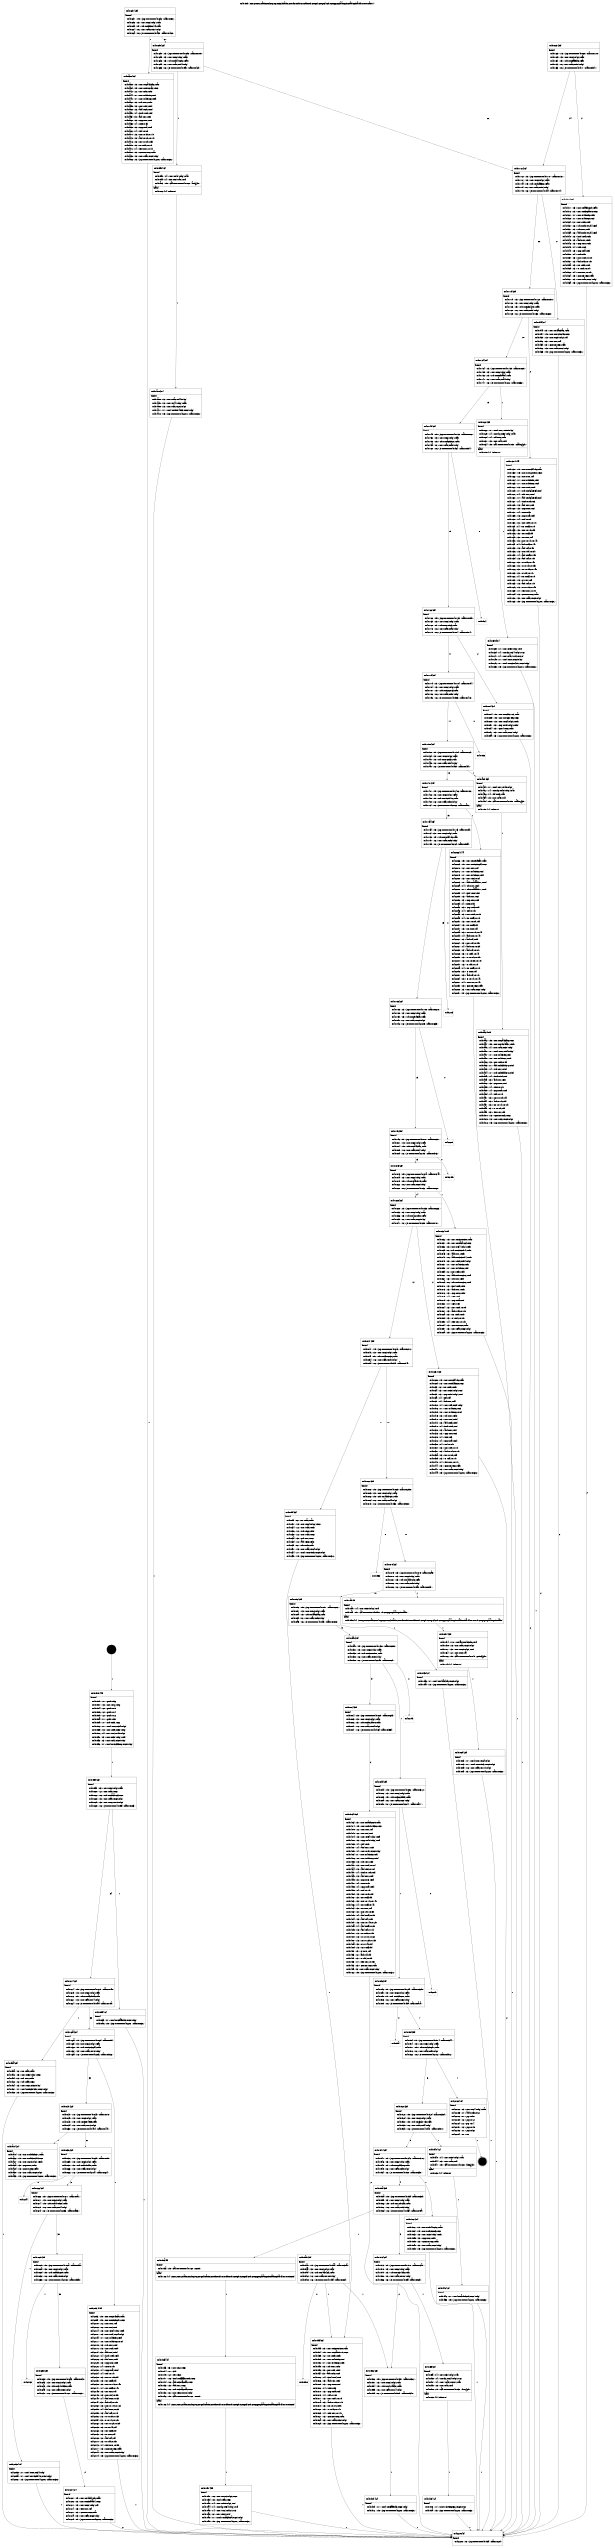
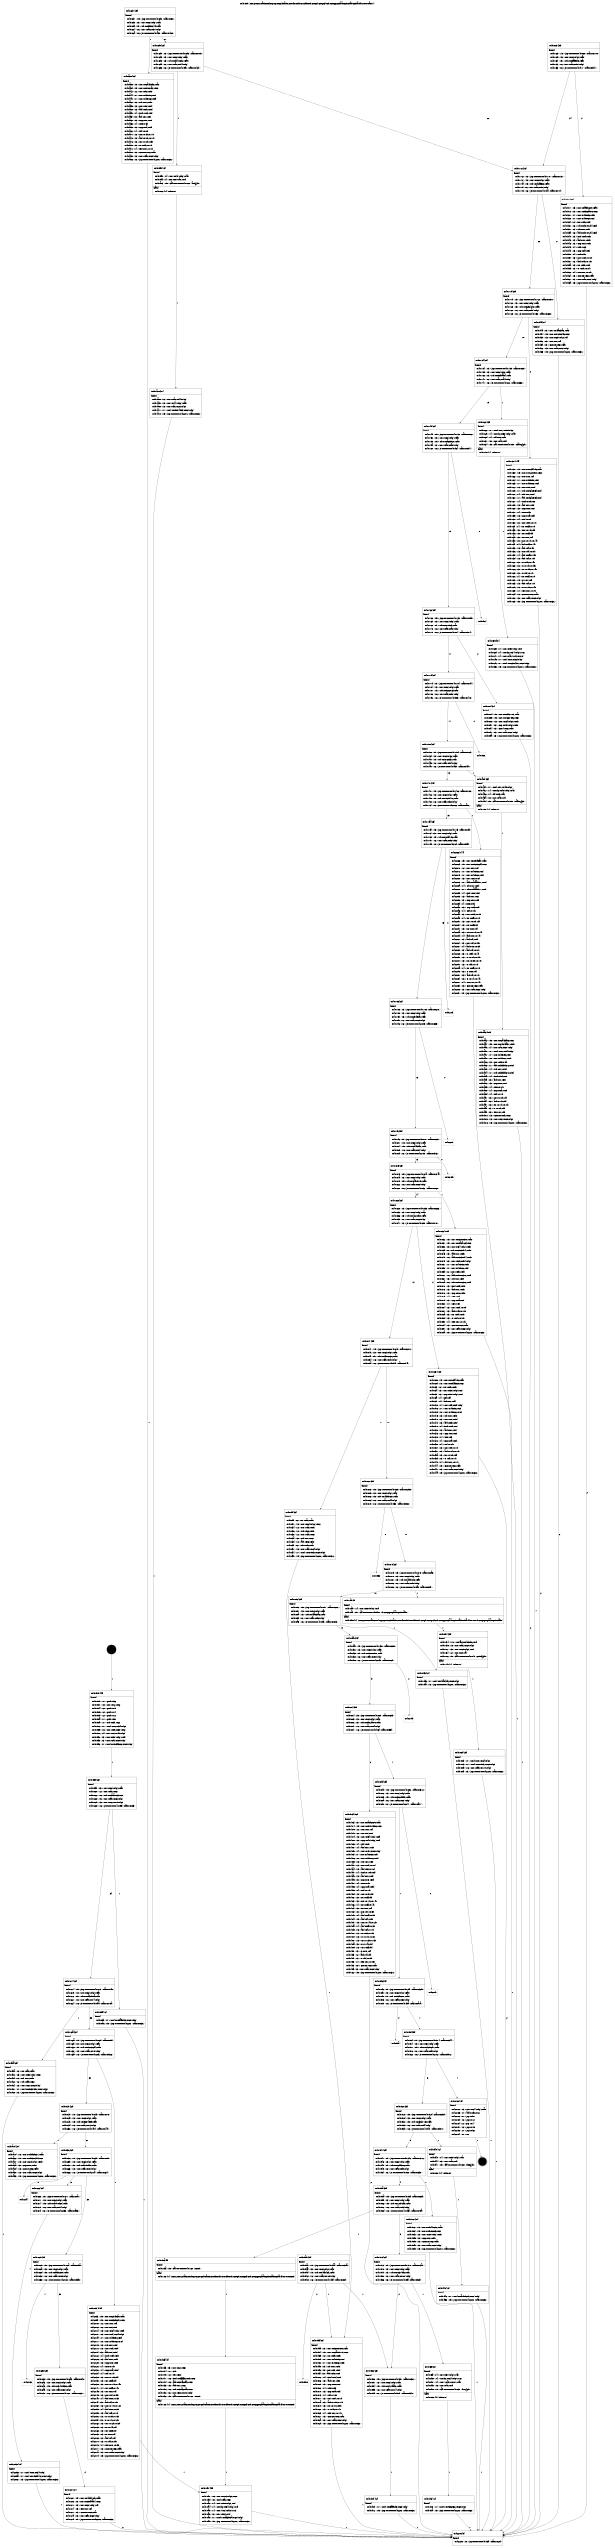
(400, 1719) -> (384, 1755)
(57, 2234) -> (82, 2216)
(258, 2536) -> (166, 2470)
